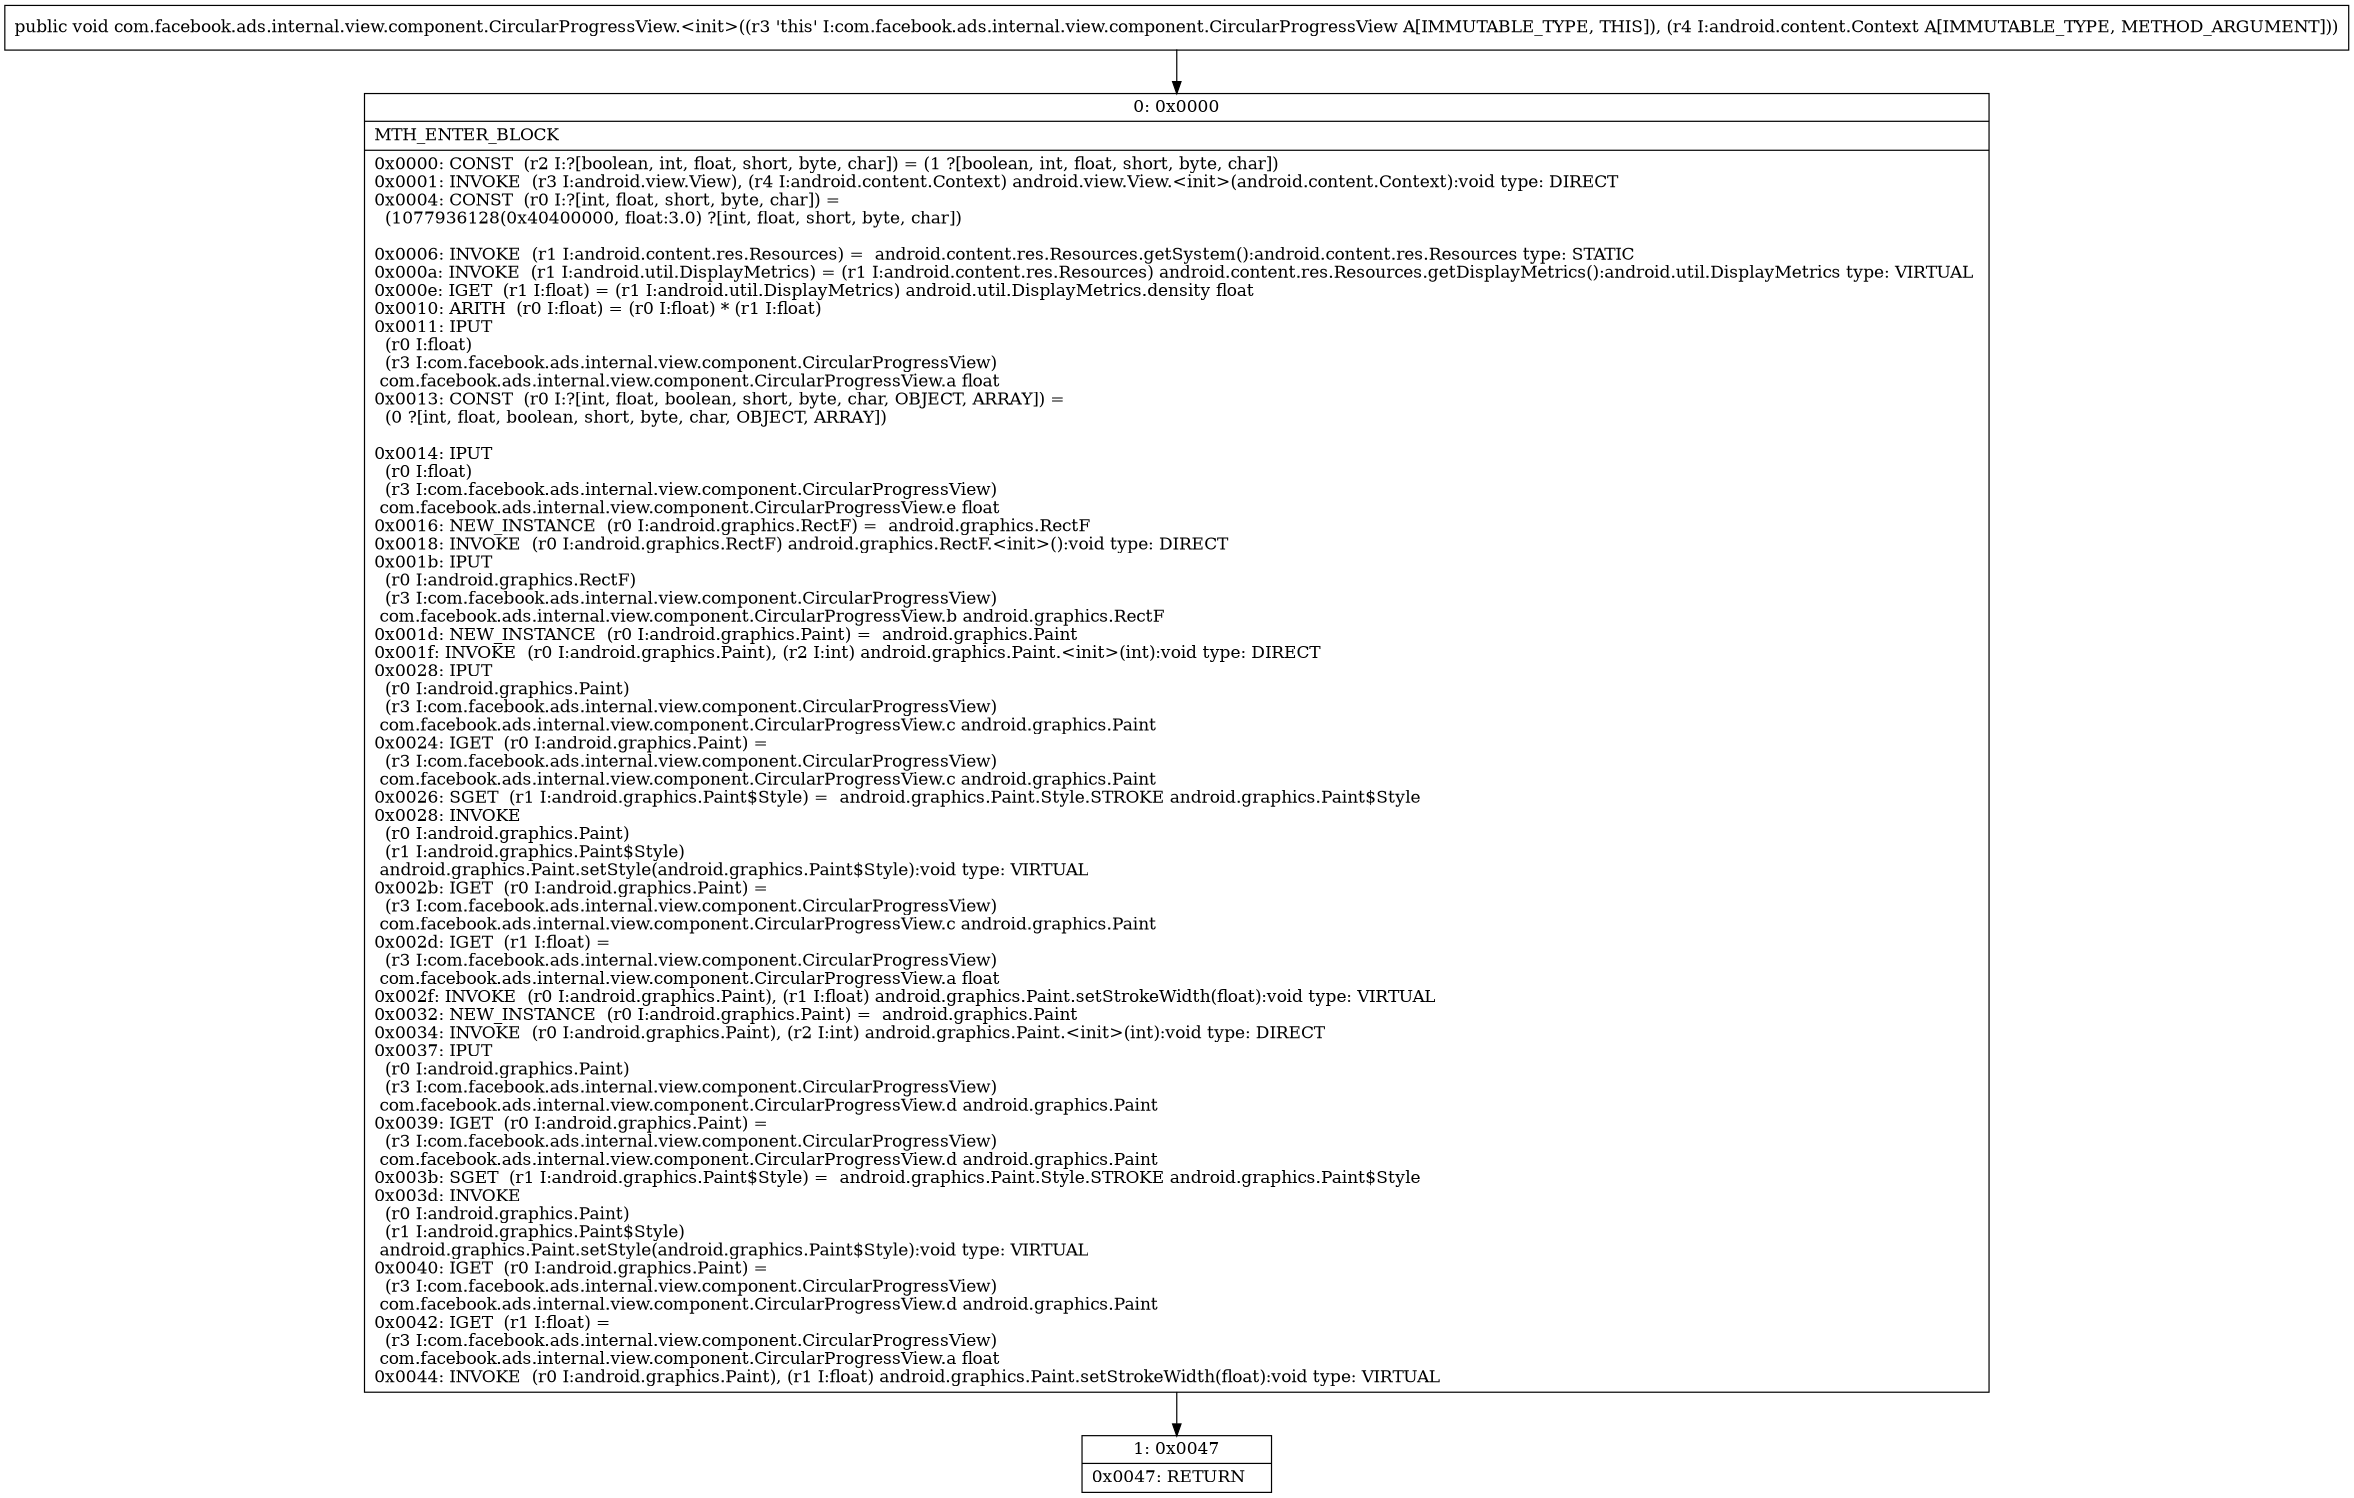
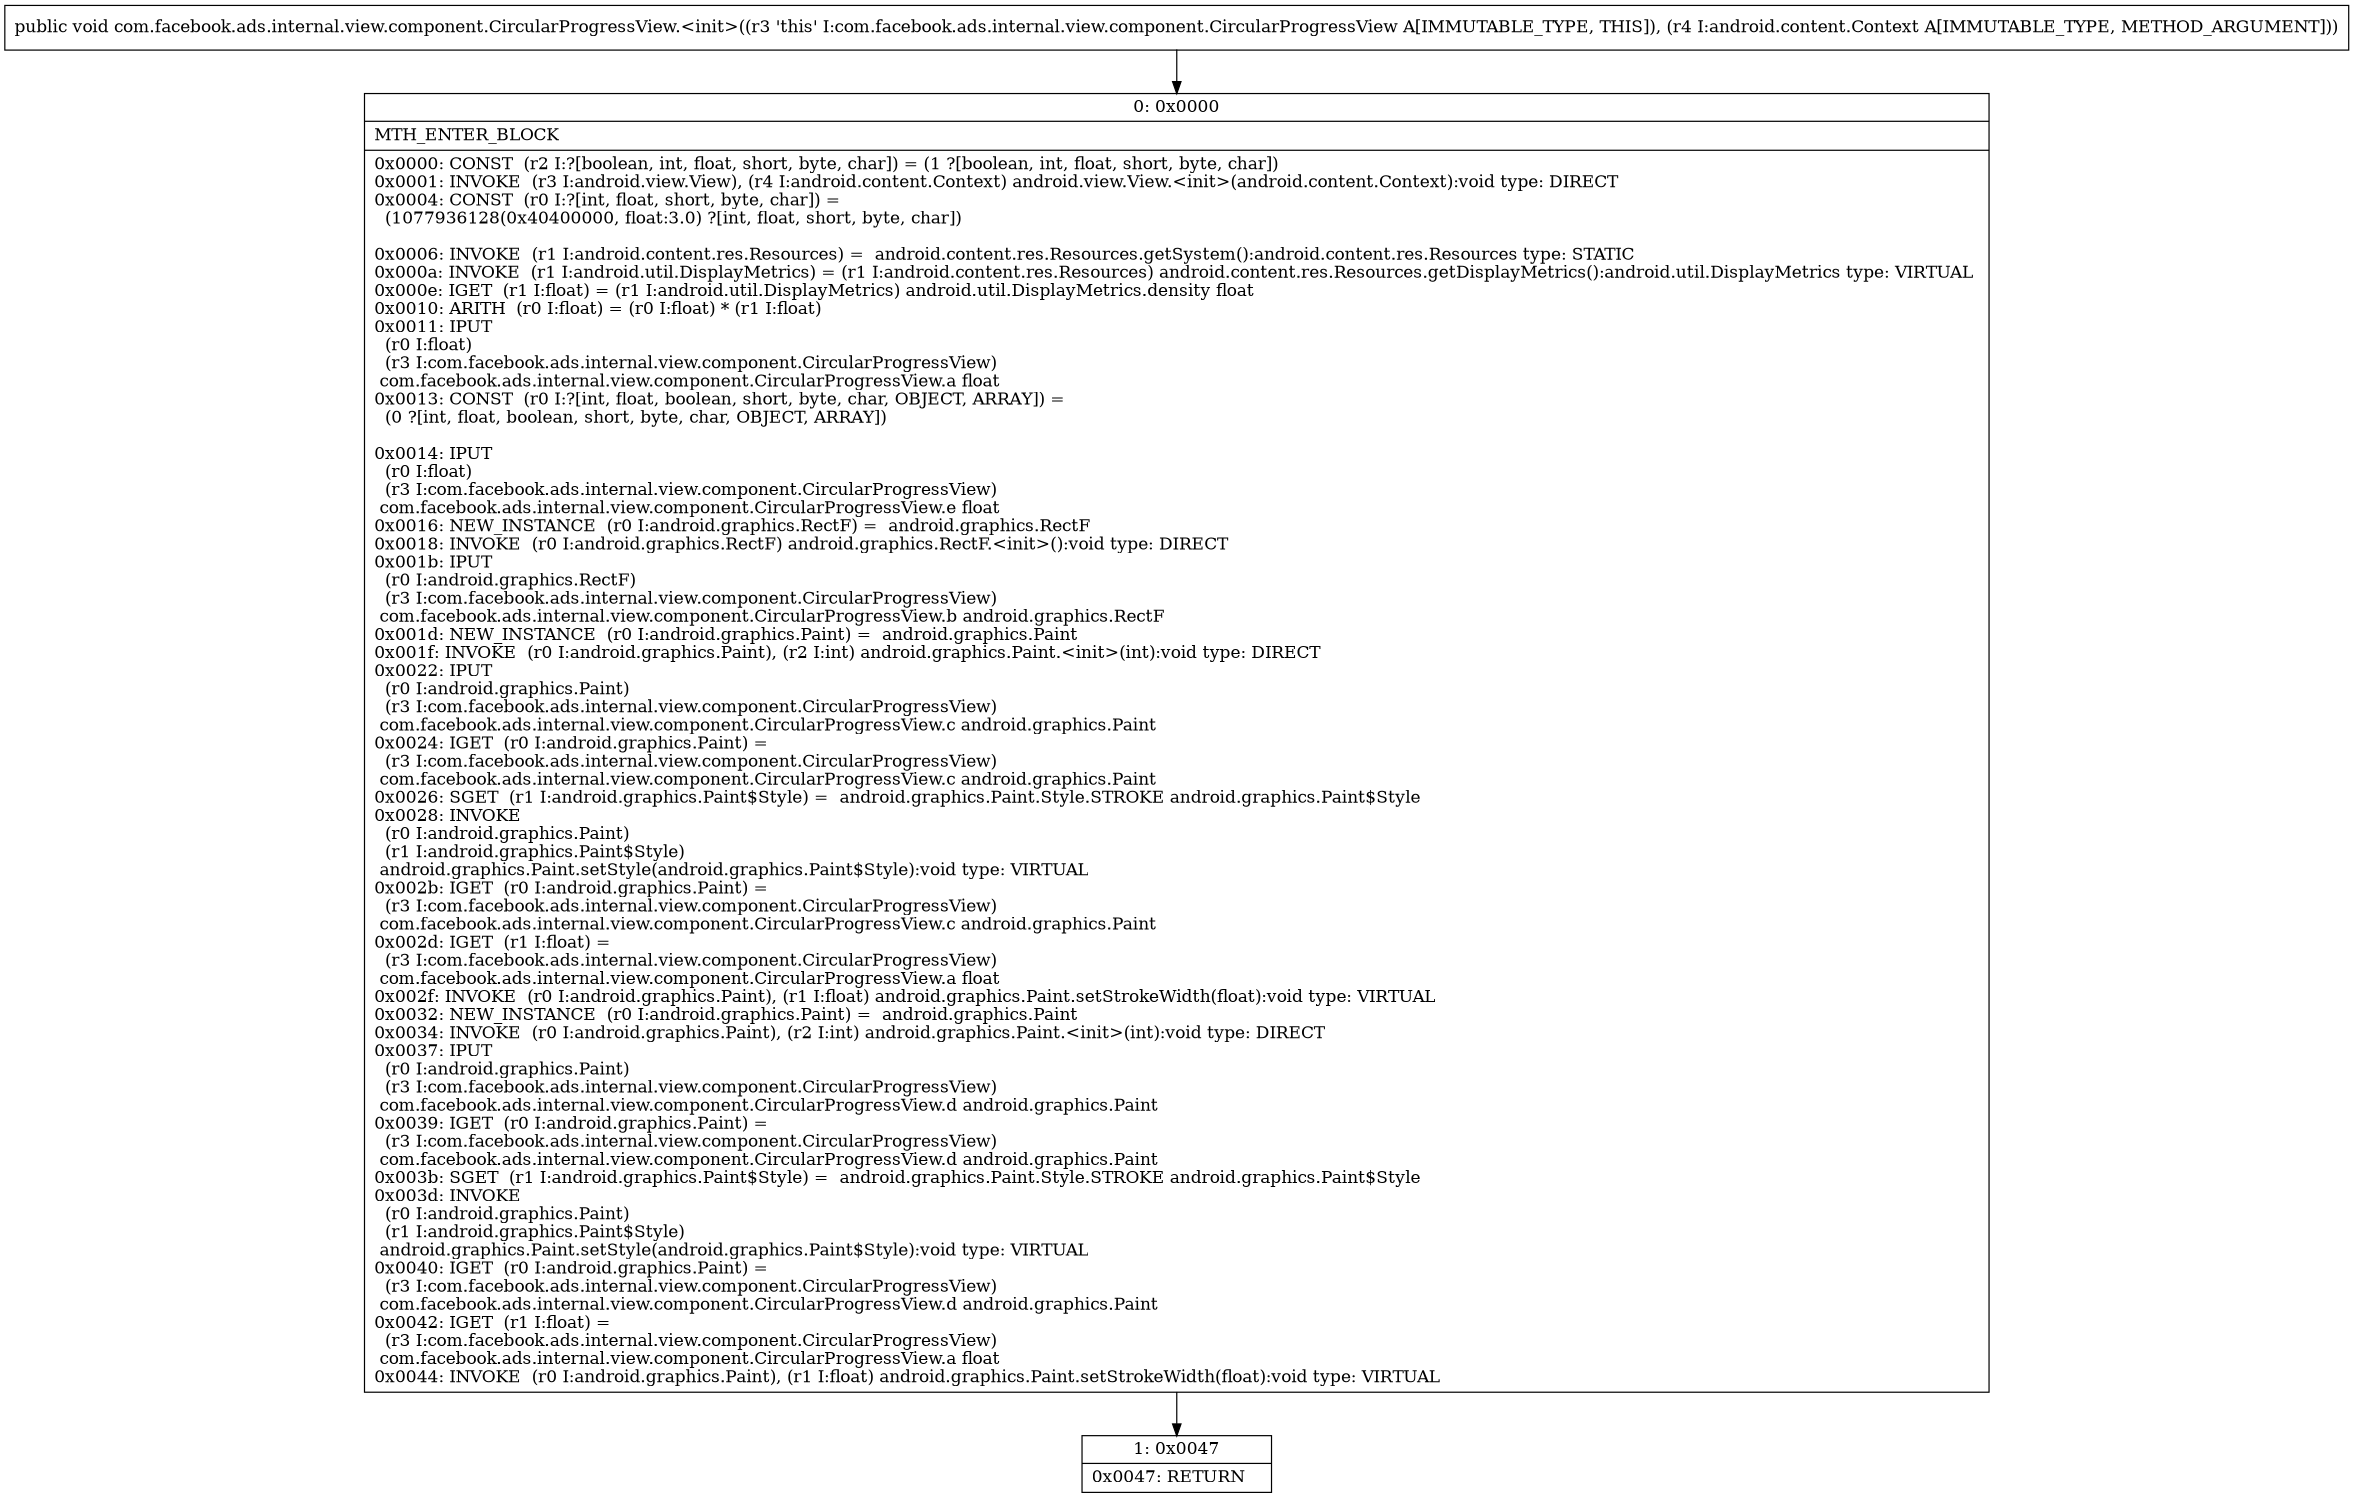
(439, 671) -> (439, 671)
